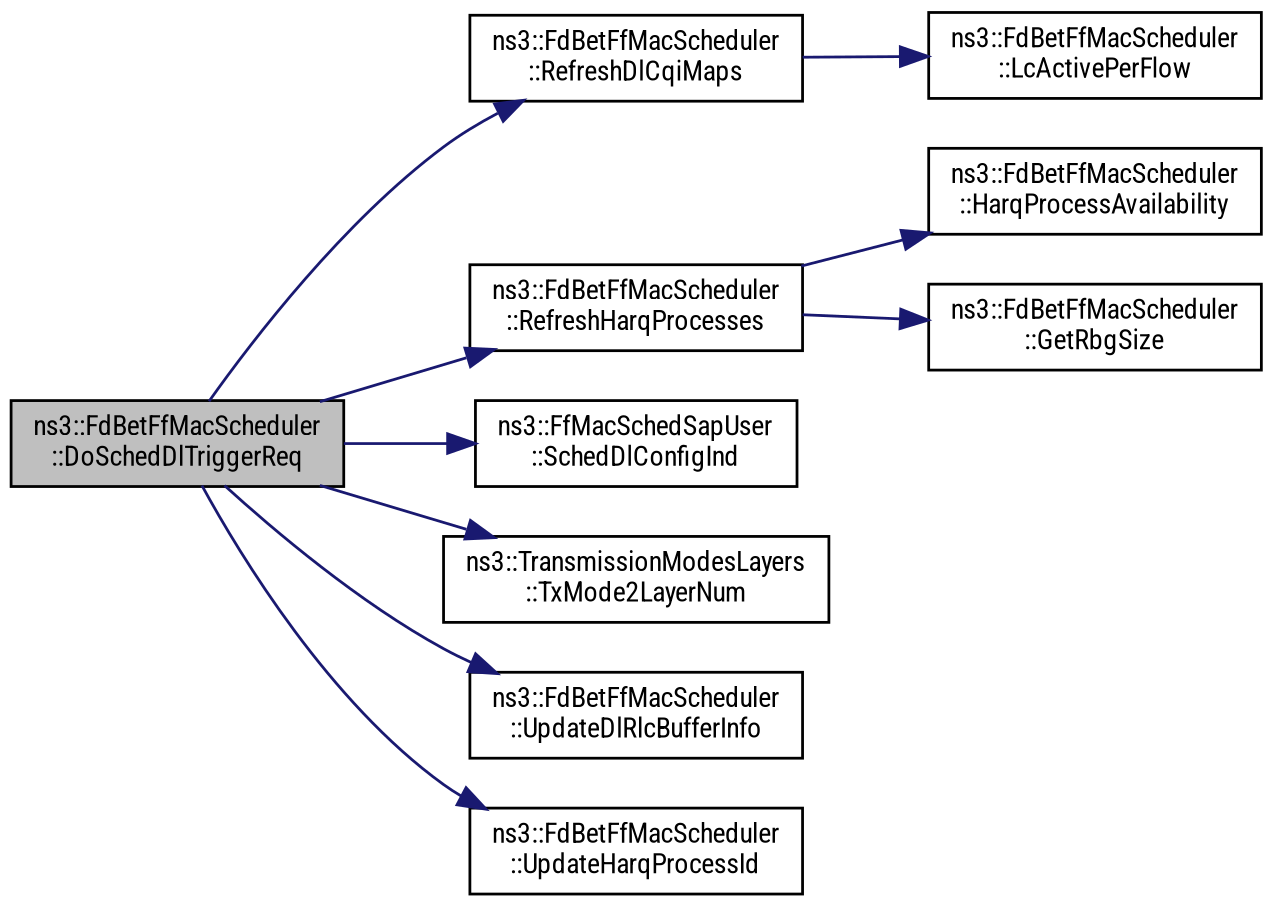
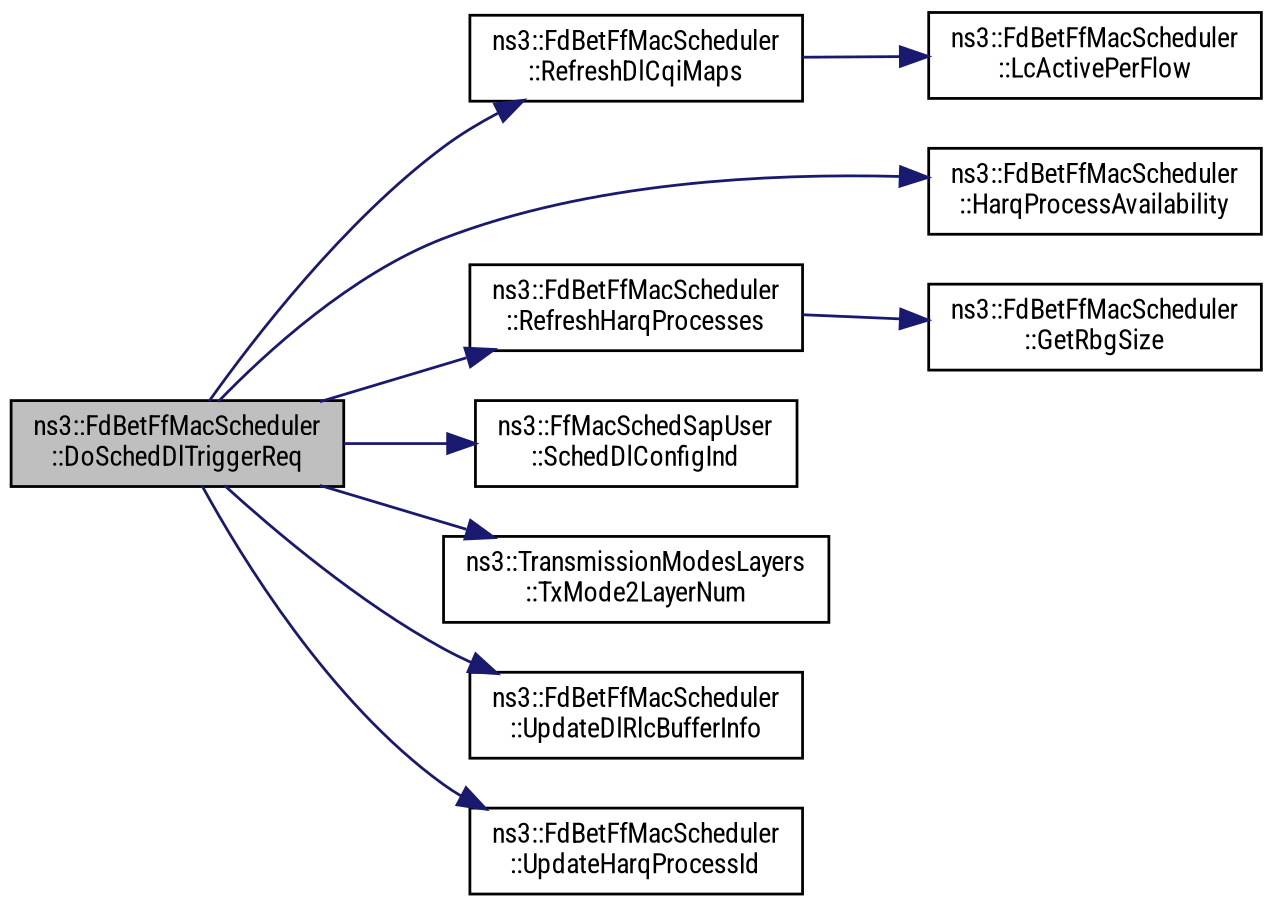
(852, 253) -> (531, 211)
